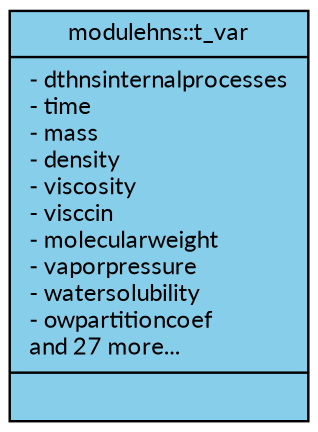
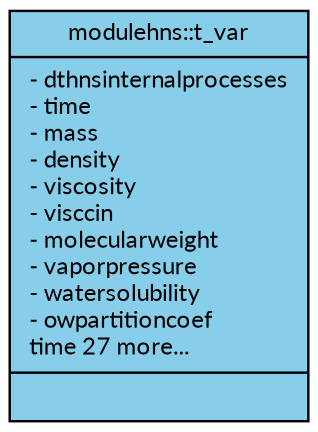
(106, 347) -> (110, 347)
